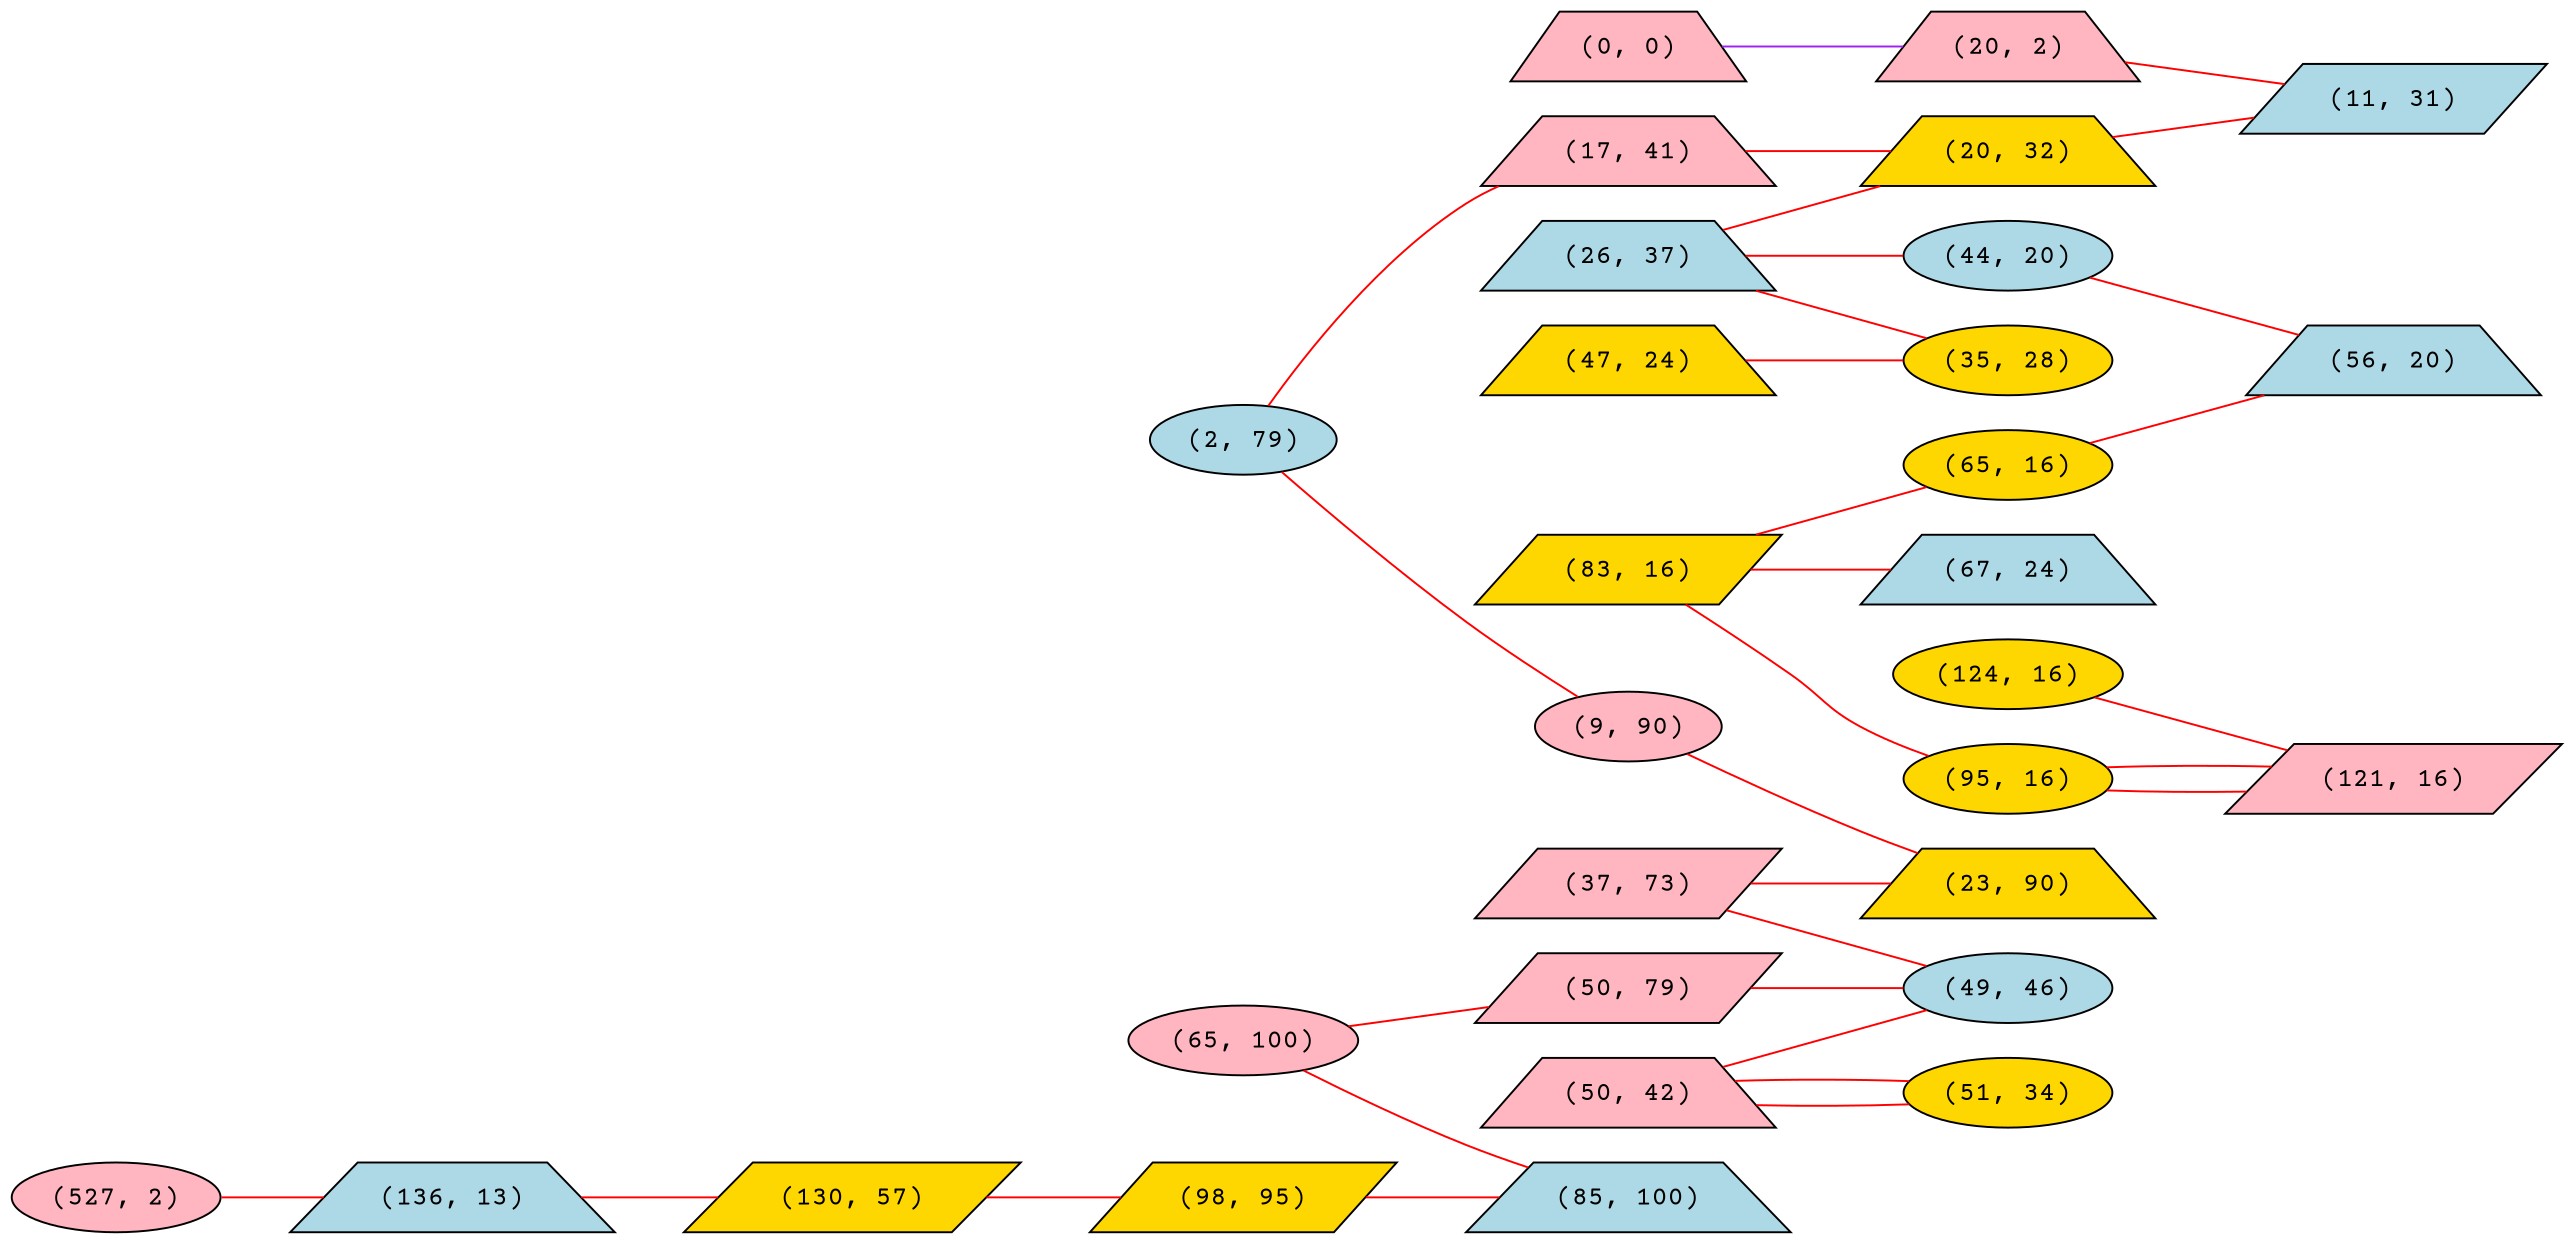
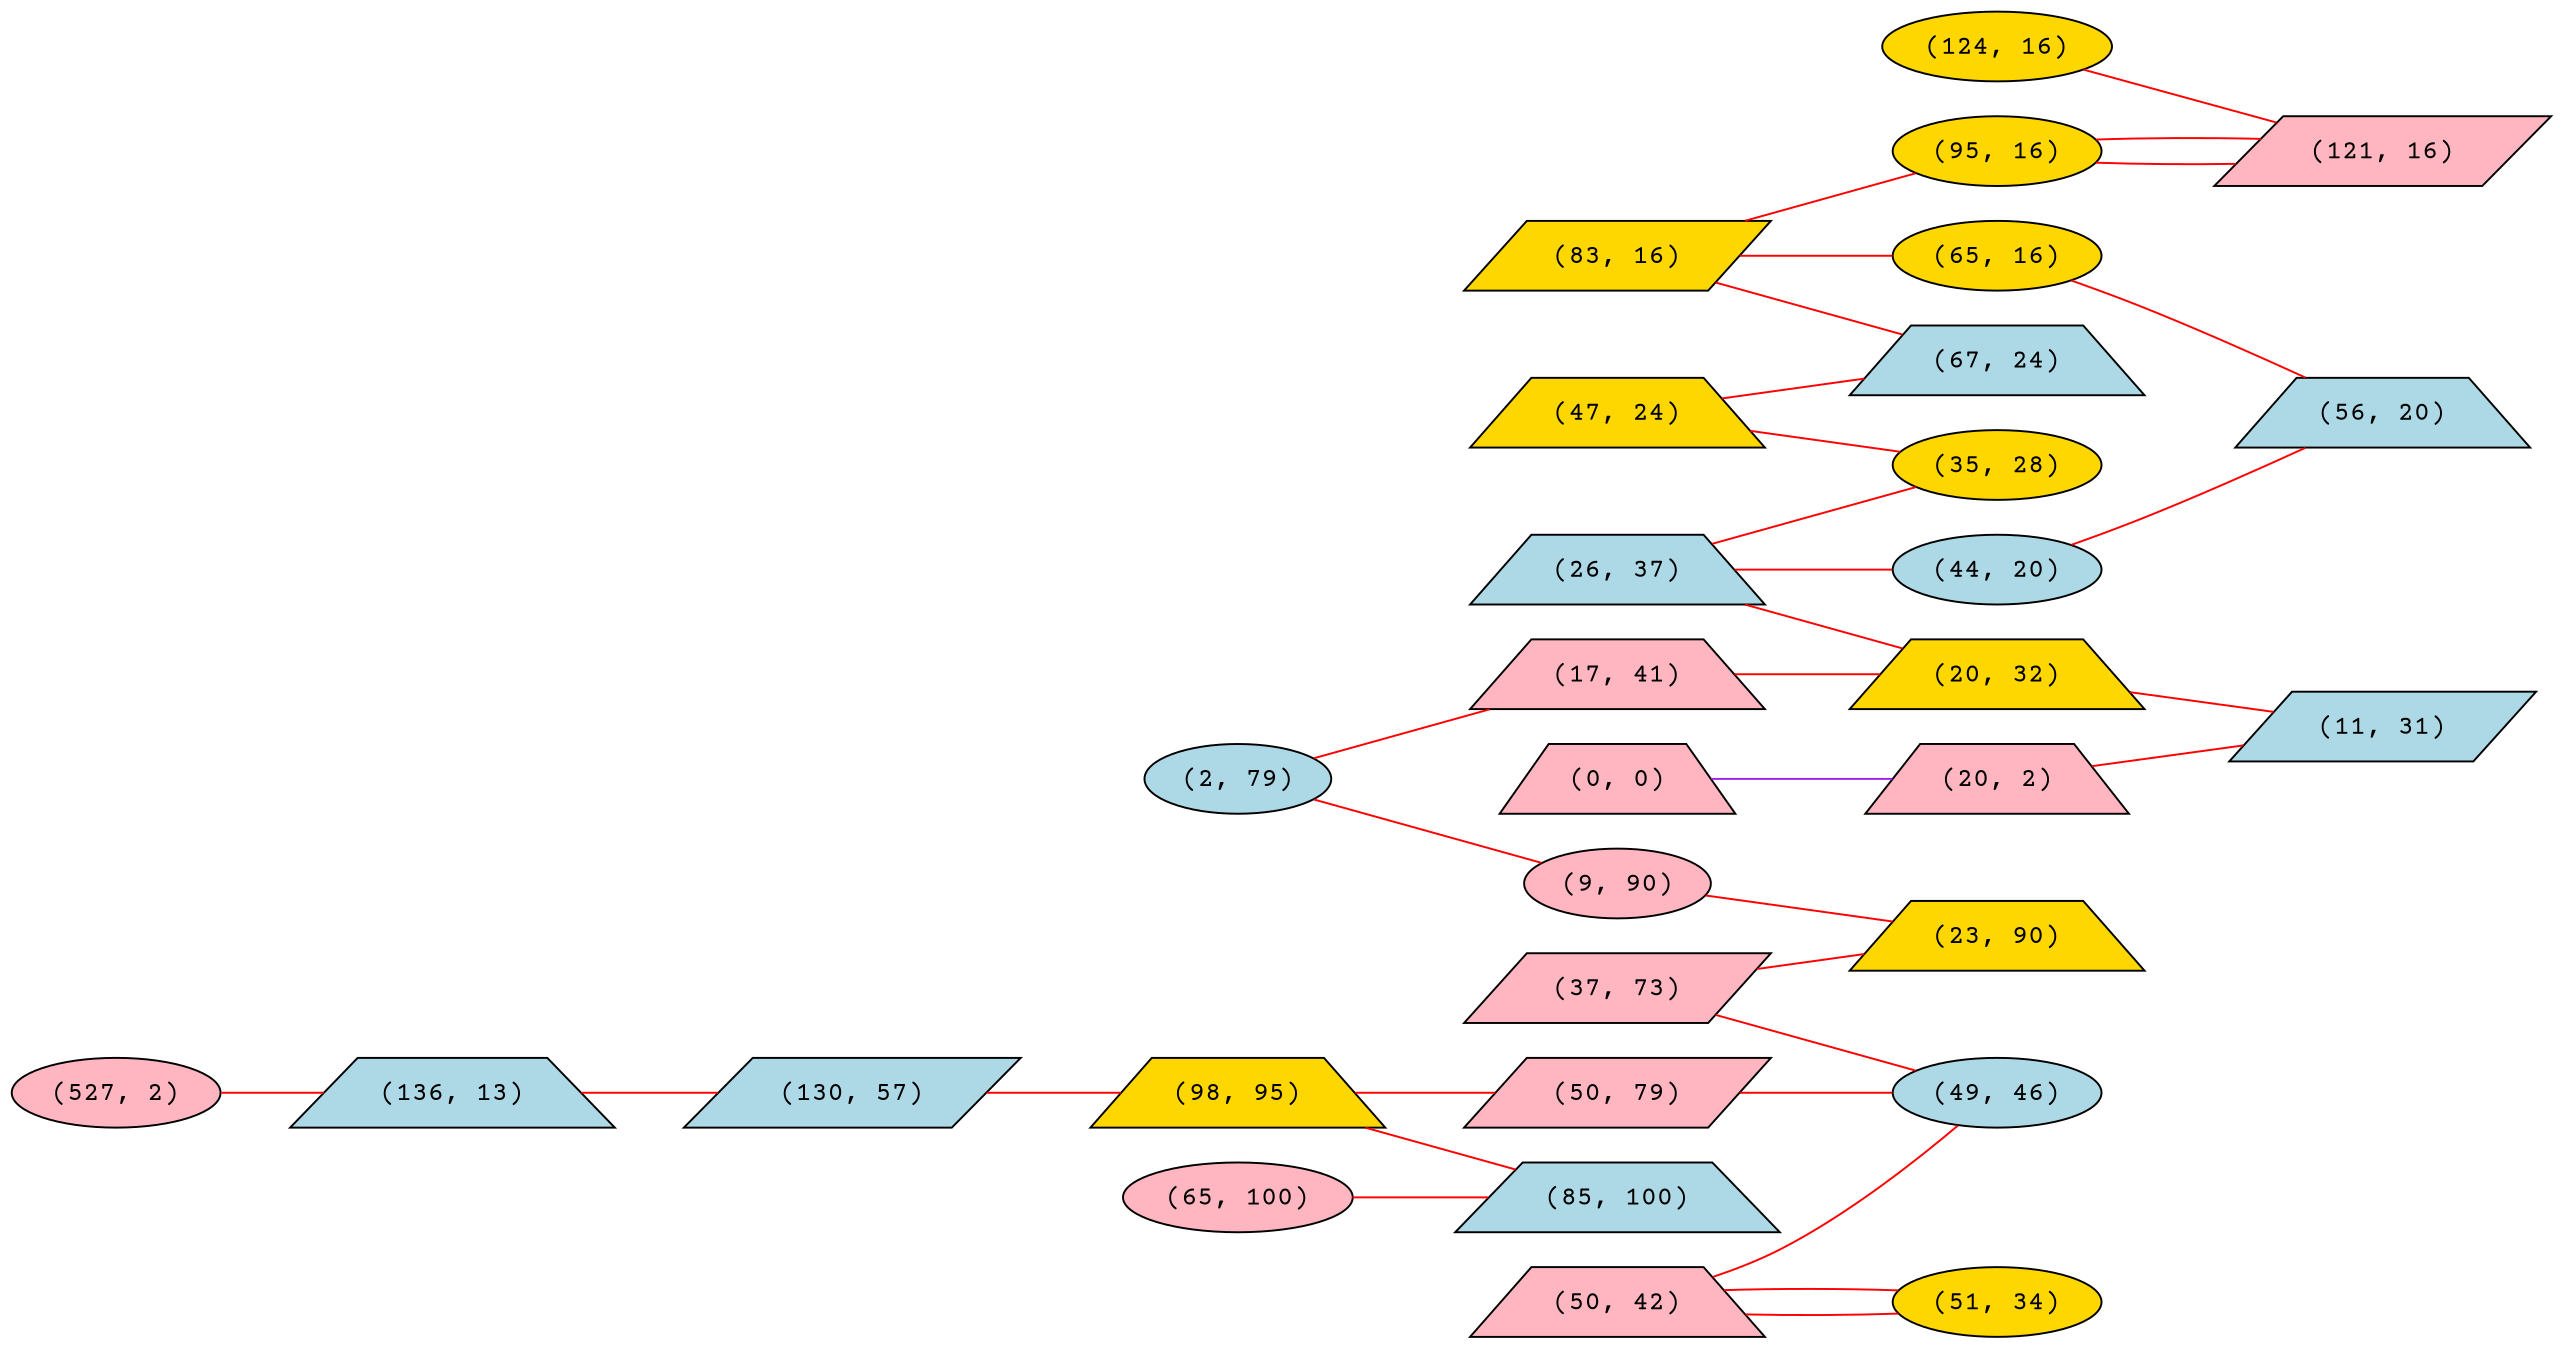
none -> (1793, 388)
(1419, 1017) -> (1425, 1093)
(852, 1197) -> (852, 1093)
(1243, 1197) -> (1238, 1093)
